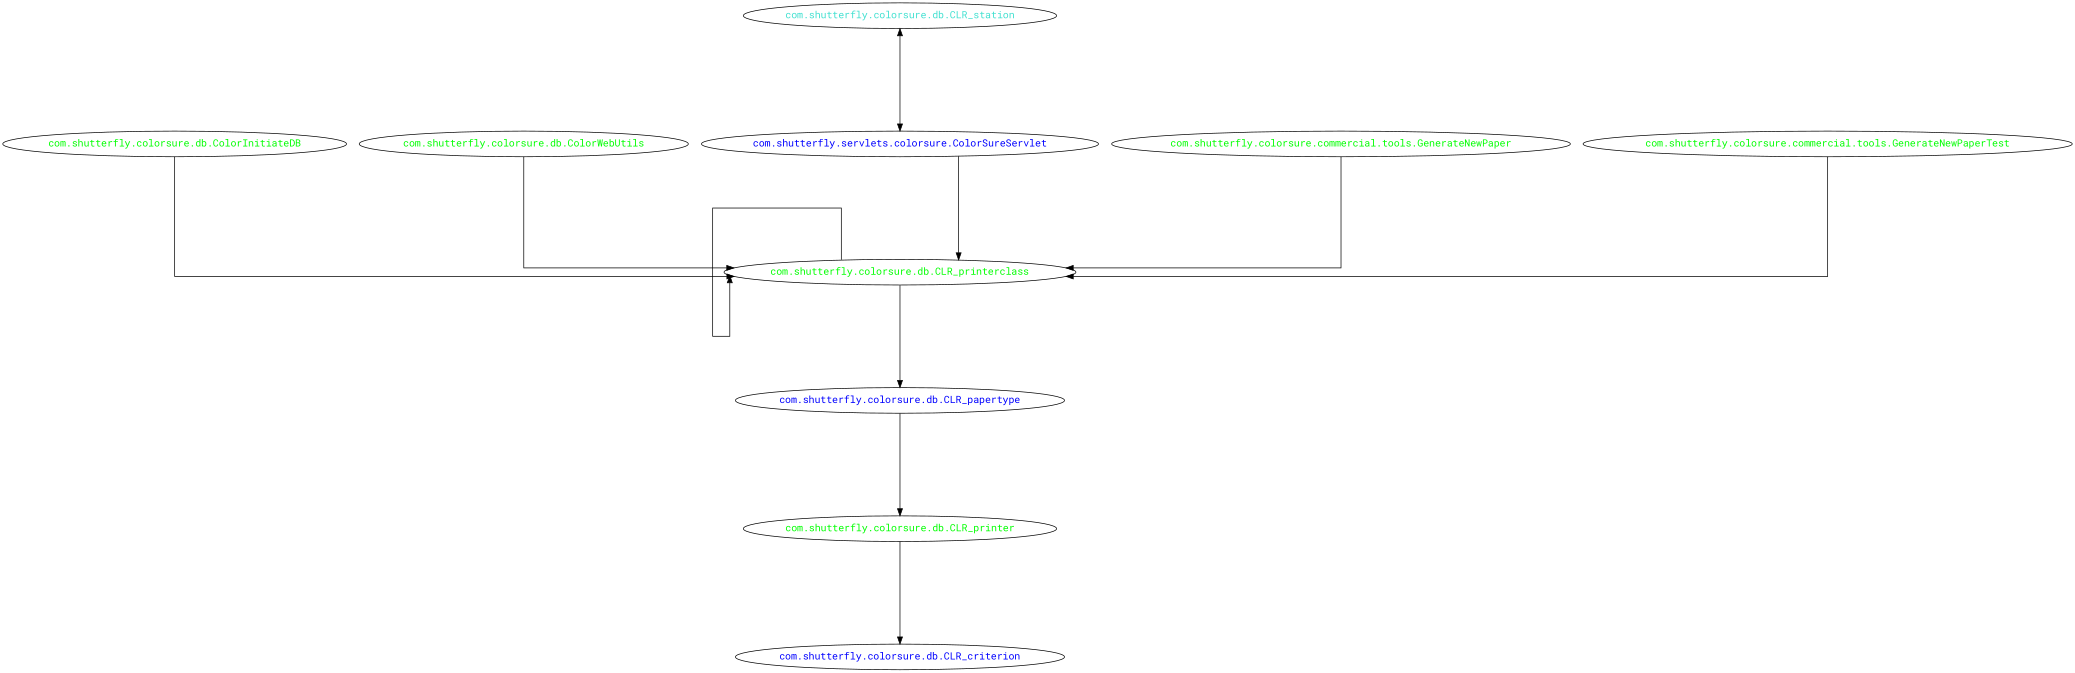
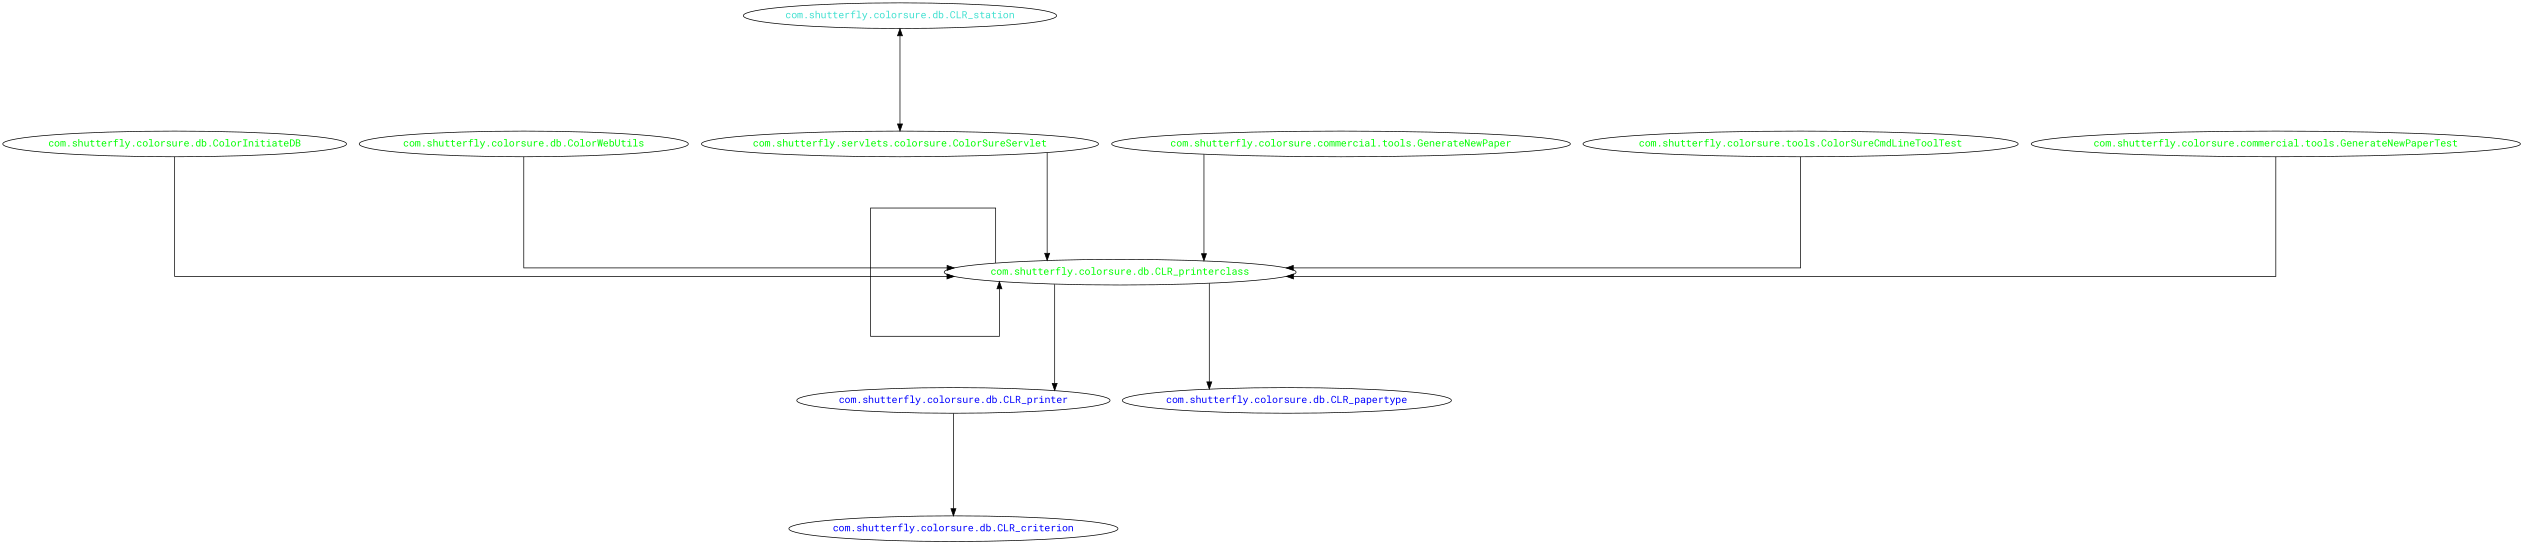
(900, 144) -> (900, 144)
none -> (1801, 144)
(900, 461) -> (1055, 334)
(900, 529) -> (953, 400)
